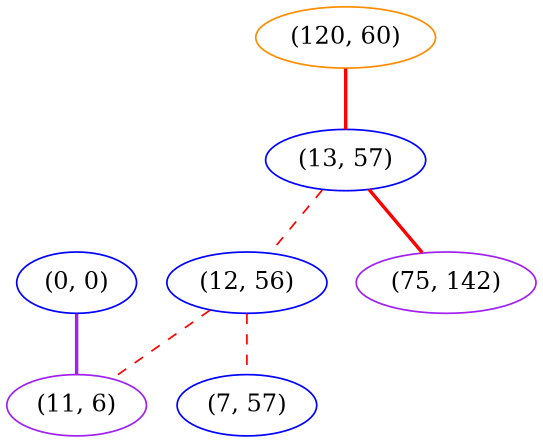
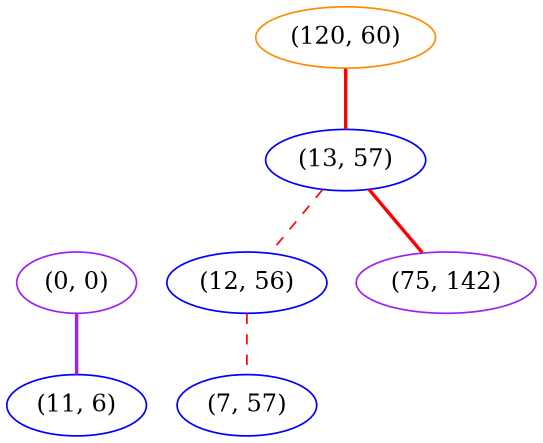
(77, 283) -> (77, 283)
(161, 344) -> none
(77, 405) -> (77, 405)
